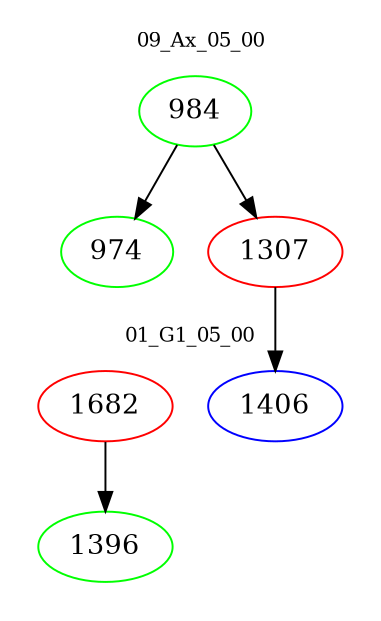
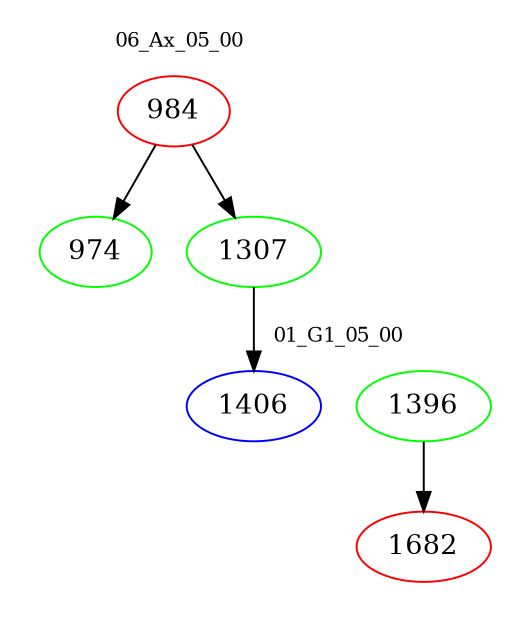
(201, 42) -> (180, 42)
(195, 111) -> (174, 111)
(275, 252) -> (254, 252)
(105, 467) -> (424, 467)
